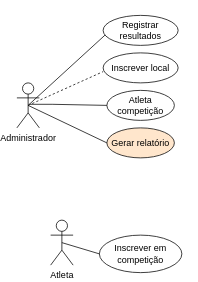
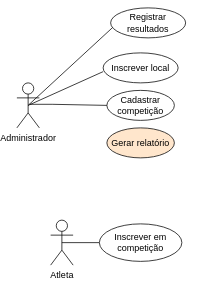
(141, 30) -> (148, 23)
(71, 86) -> (71, 86)
(141, 105) -> (141, 105)
(68, 124) -> none
(141, 254) -> (141, 243)
